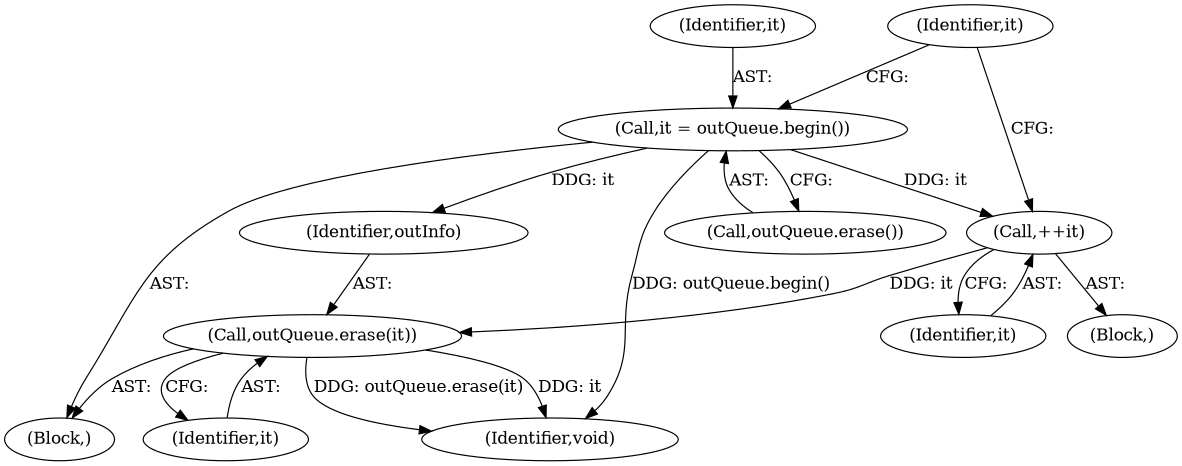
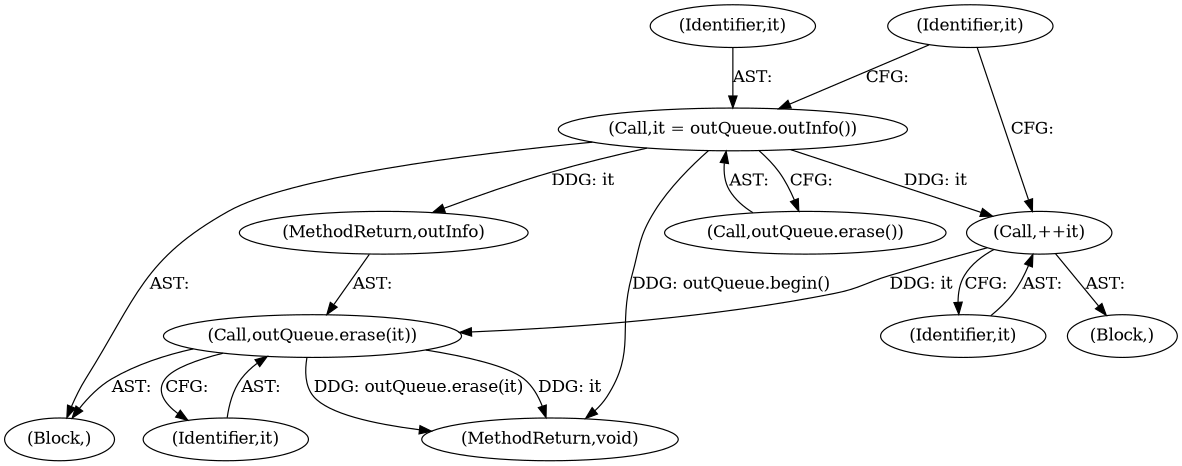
(733, 129) -> (733, 129)
(384, 233) -> (384, 233)
(550, 439) -> (550, 439)
